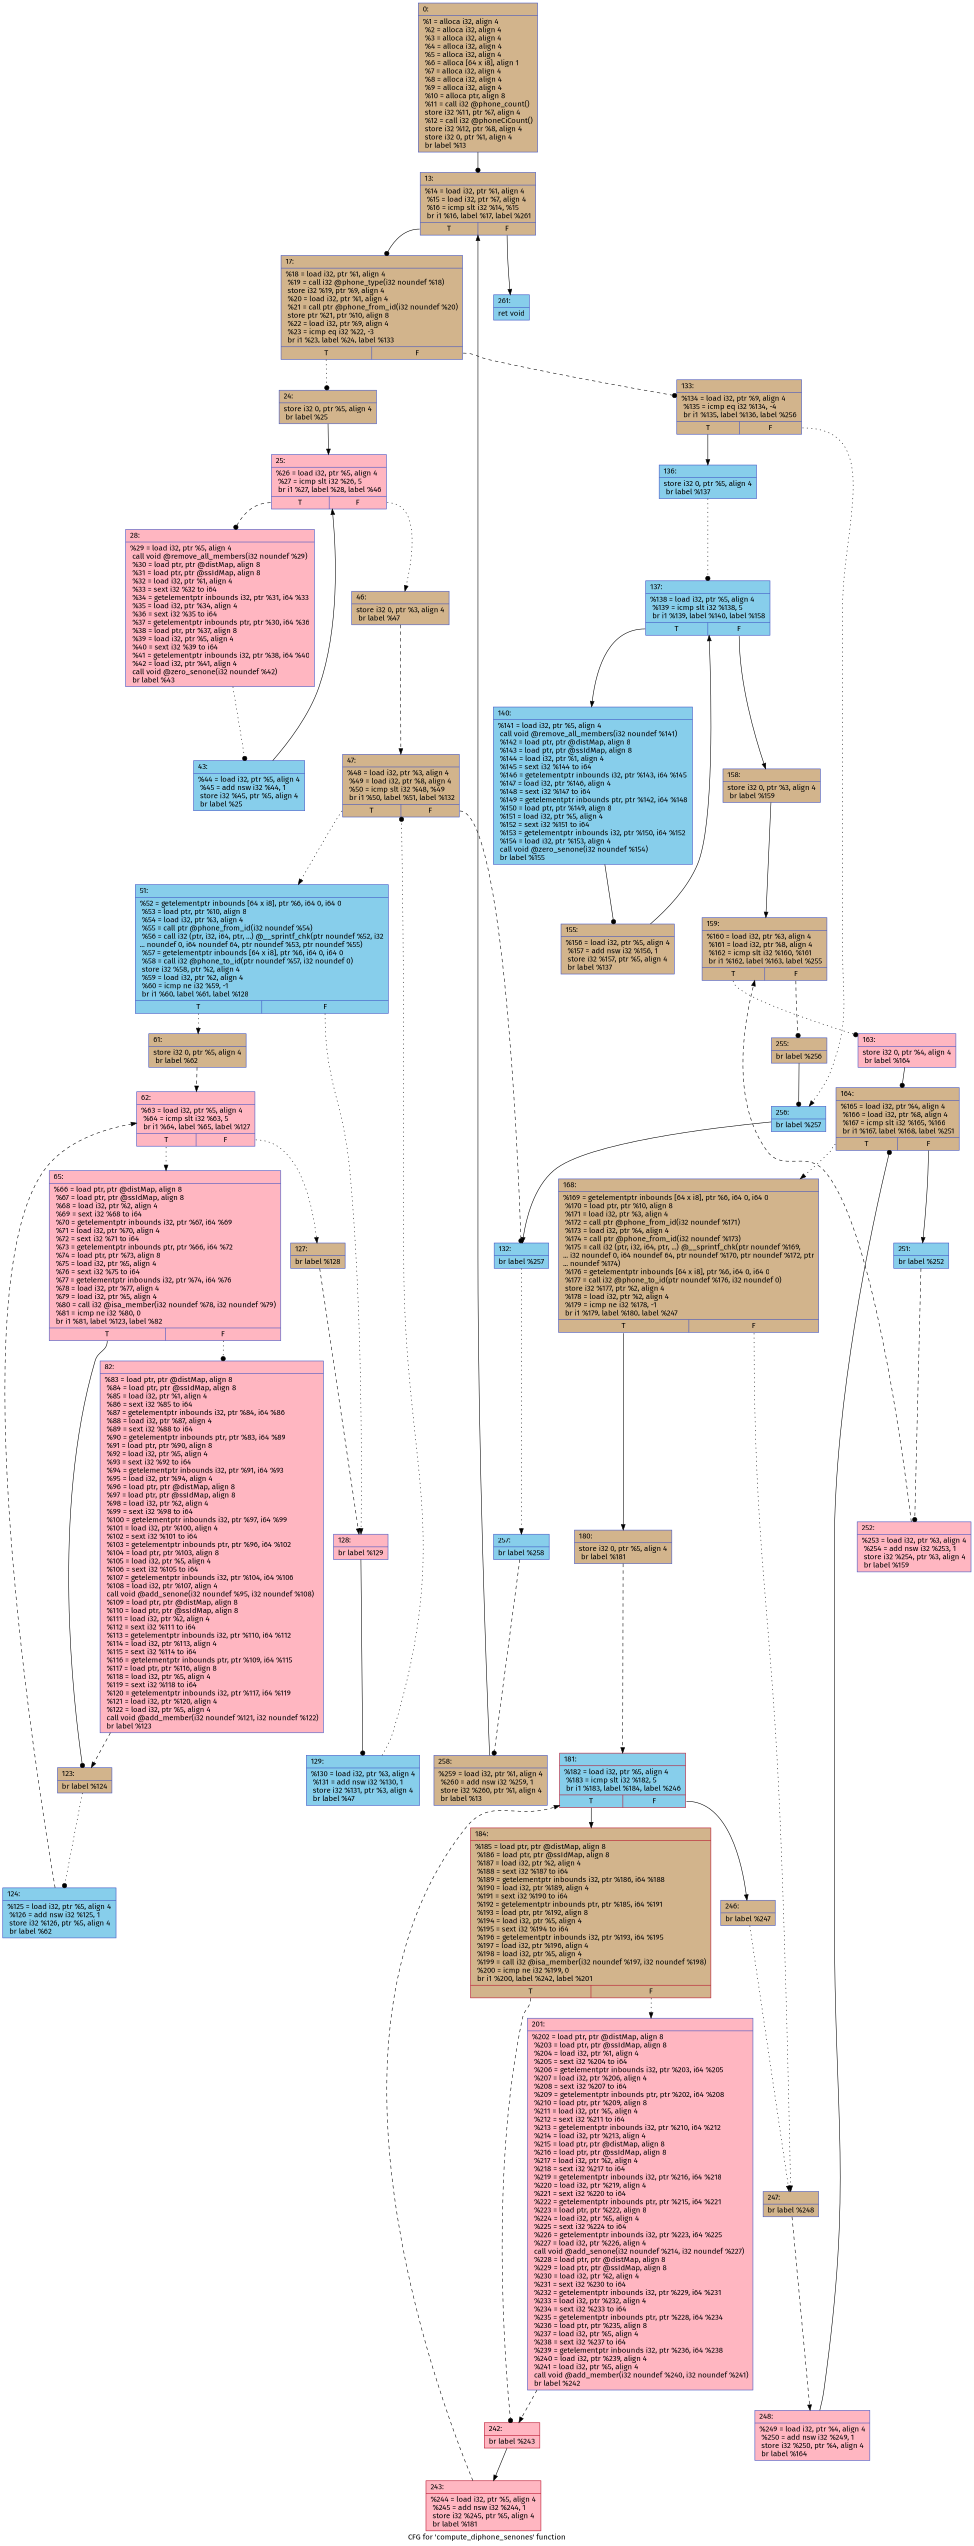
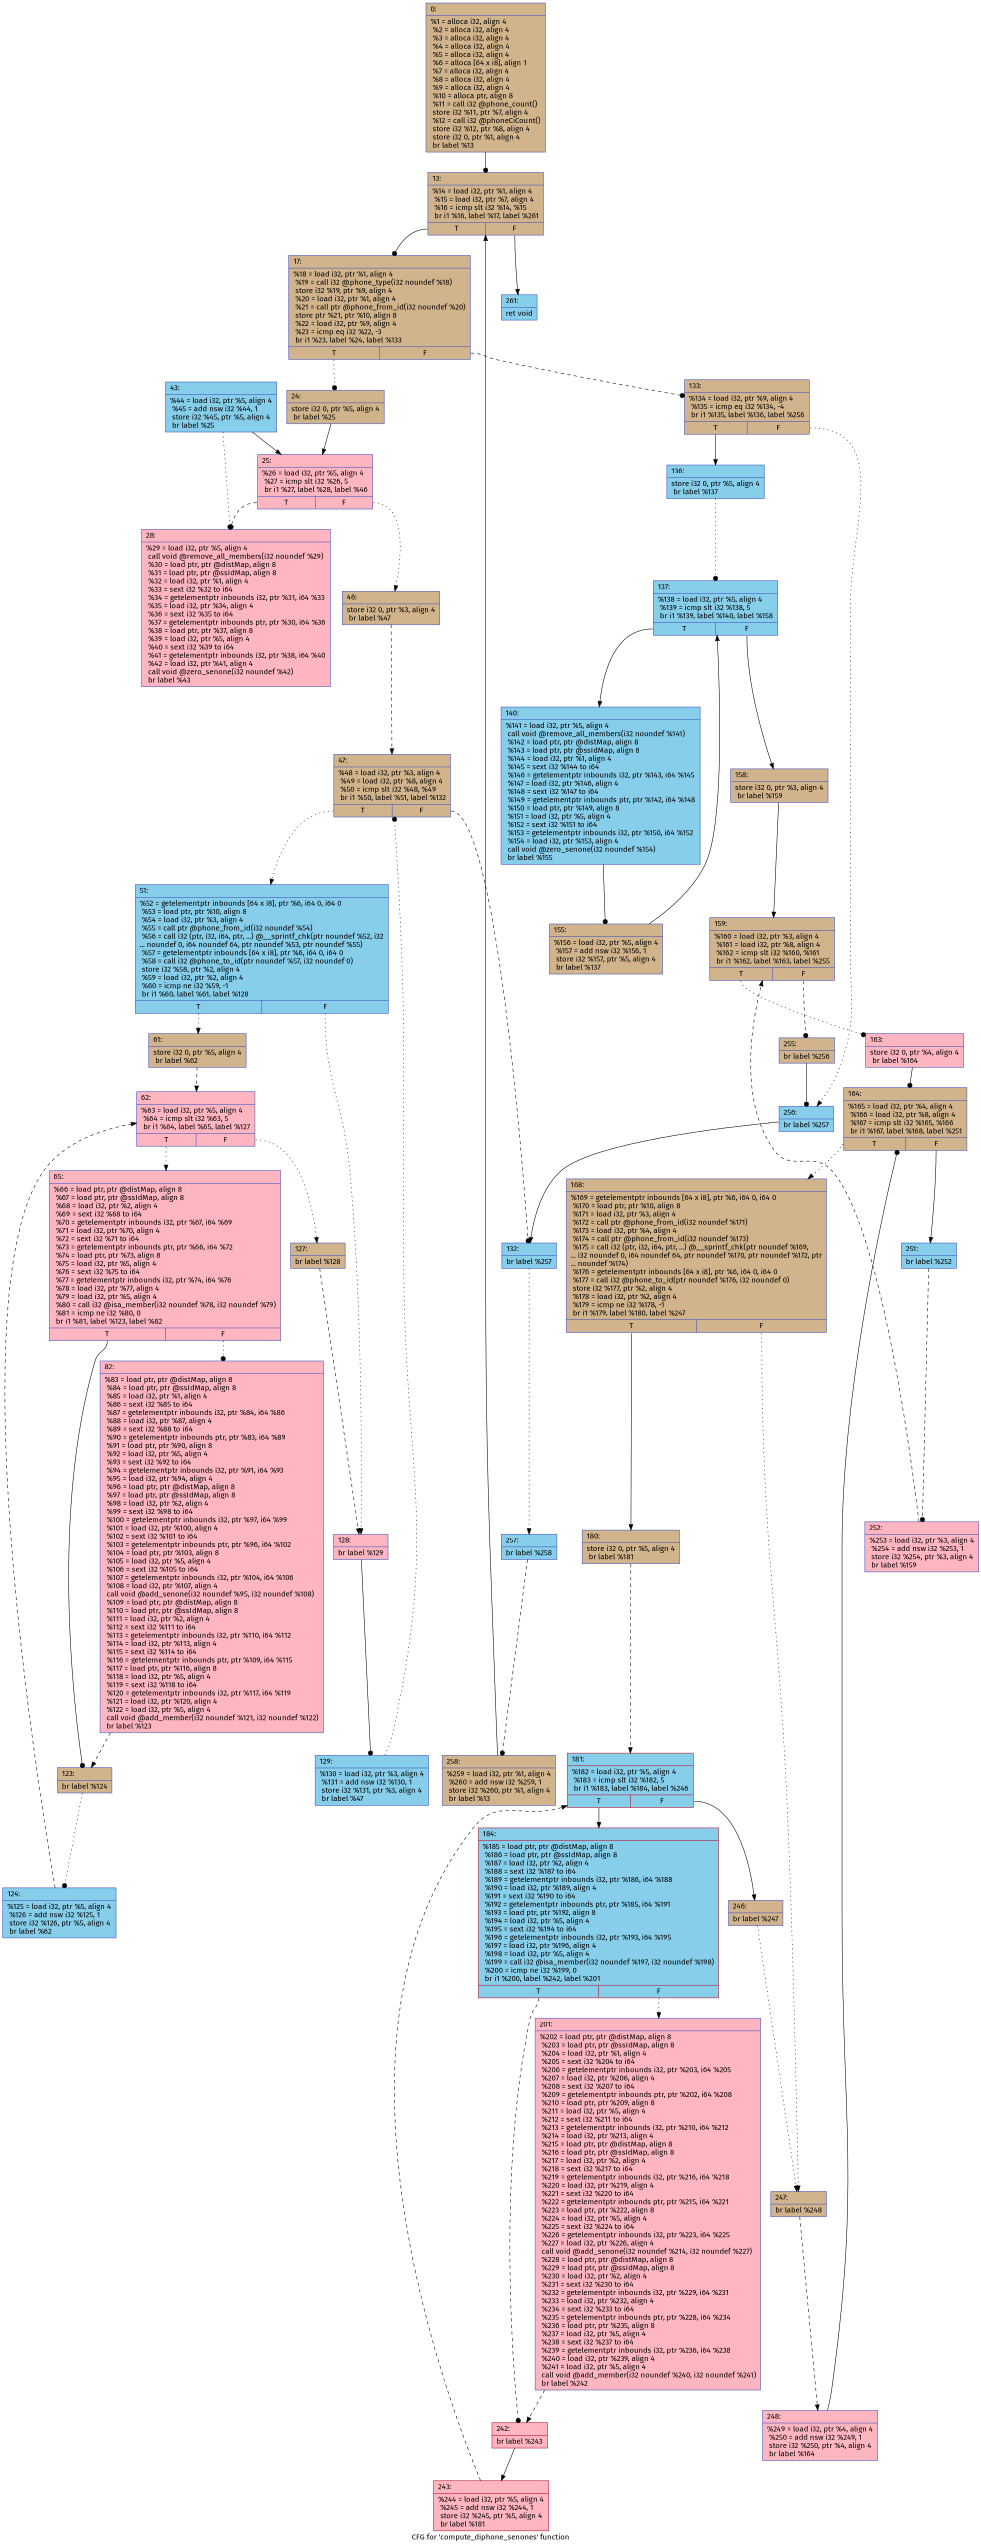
(239, 721) -> (226, 478)
(591, 1913) -> (598, 1913)
